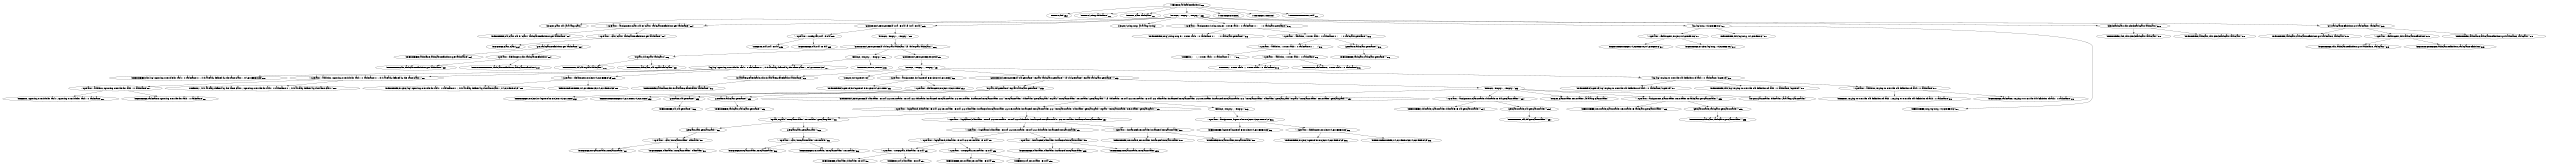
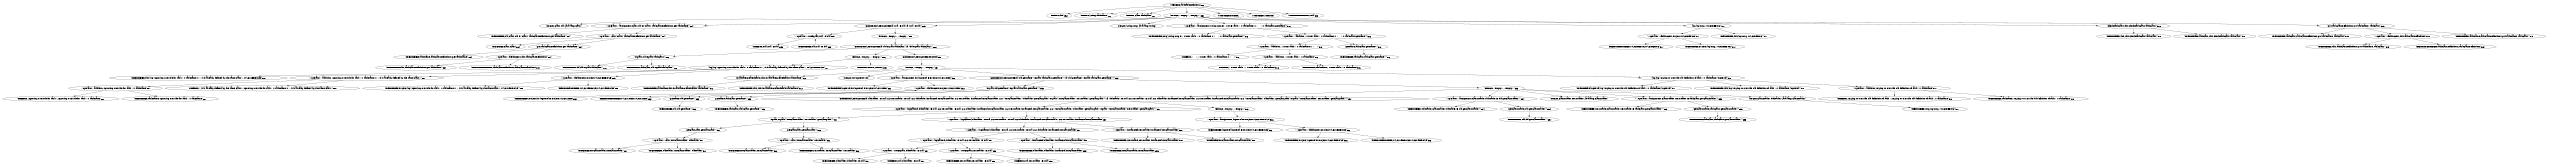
(1316, 15) -> (1316, 15)
(2002, 32) -> (1856, 104)
(813, 41) -> (815, 42)
none -> (596, 42)
(675, 67) -> (675, 67)
none -> (771, 88)
(694, 94) -> (694, 94)
